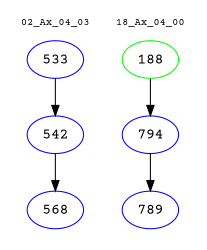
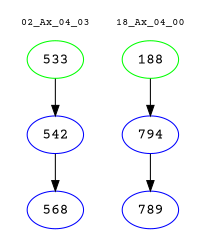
(55, 60) -> (55, 60)
